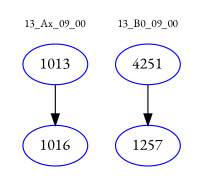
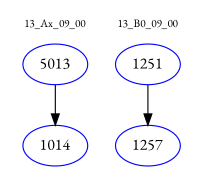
(55, 64) -> (55, 64)
(148, 64) -> (148, 64)
(55, 146) -> (55, 146)
